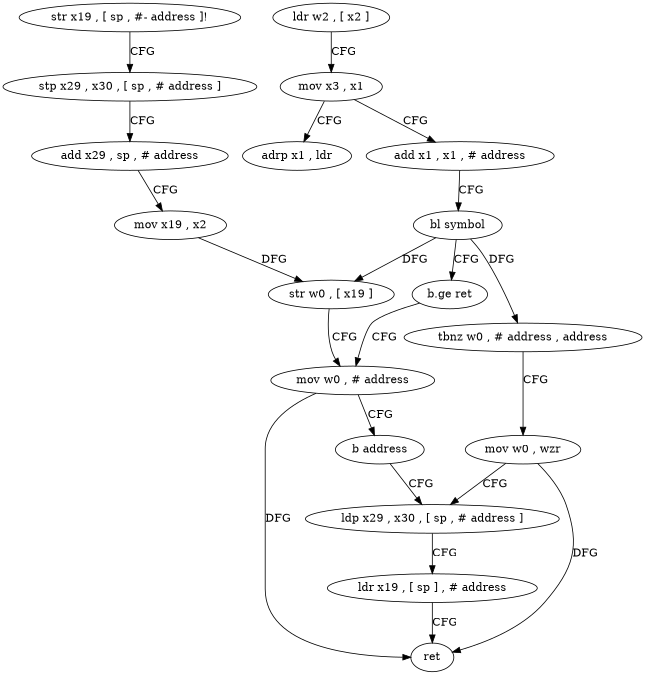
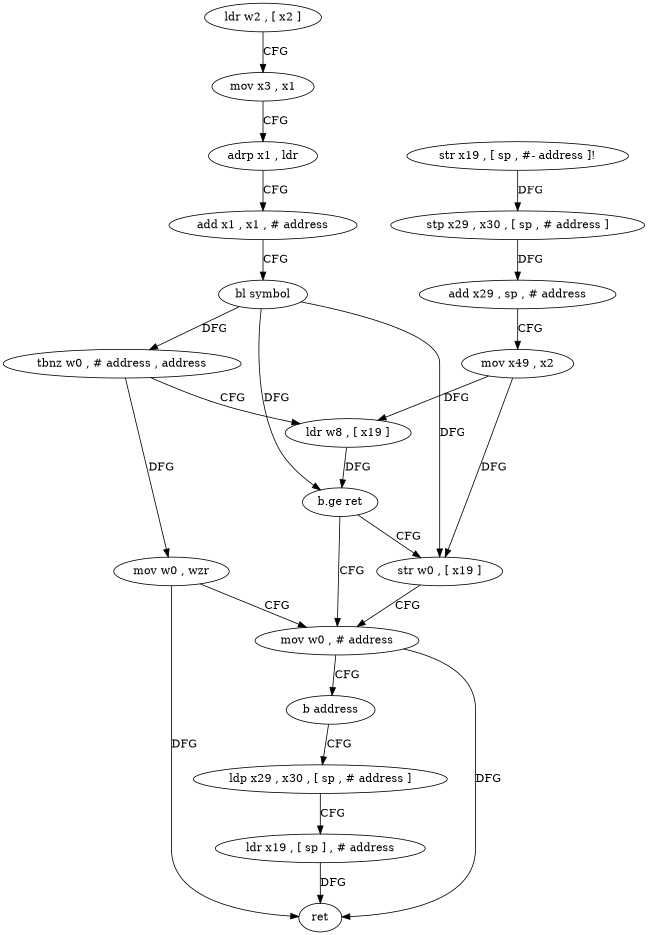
(143, 52) -> (531, 191)
(391, 119) -> (263, 187)
(143, 121) -> (531, 260)
(170, 225) -> (518, 364)
(467, 260) -> (277, 398)
(536, 380) -> (162, 468)
none -> (348, 433)
(481, 481) -> (250, 604)
none -> (386, 534)
(445, 623) -> (333, 883)
